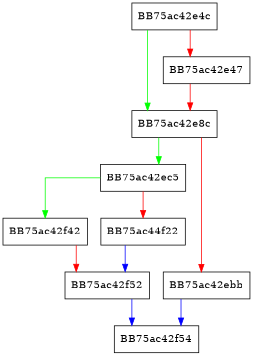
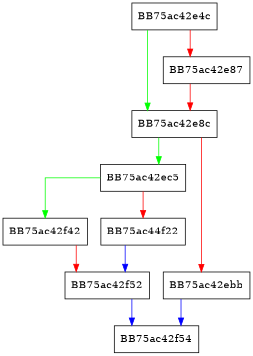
(207, 70) -> (207, 70)
